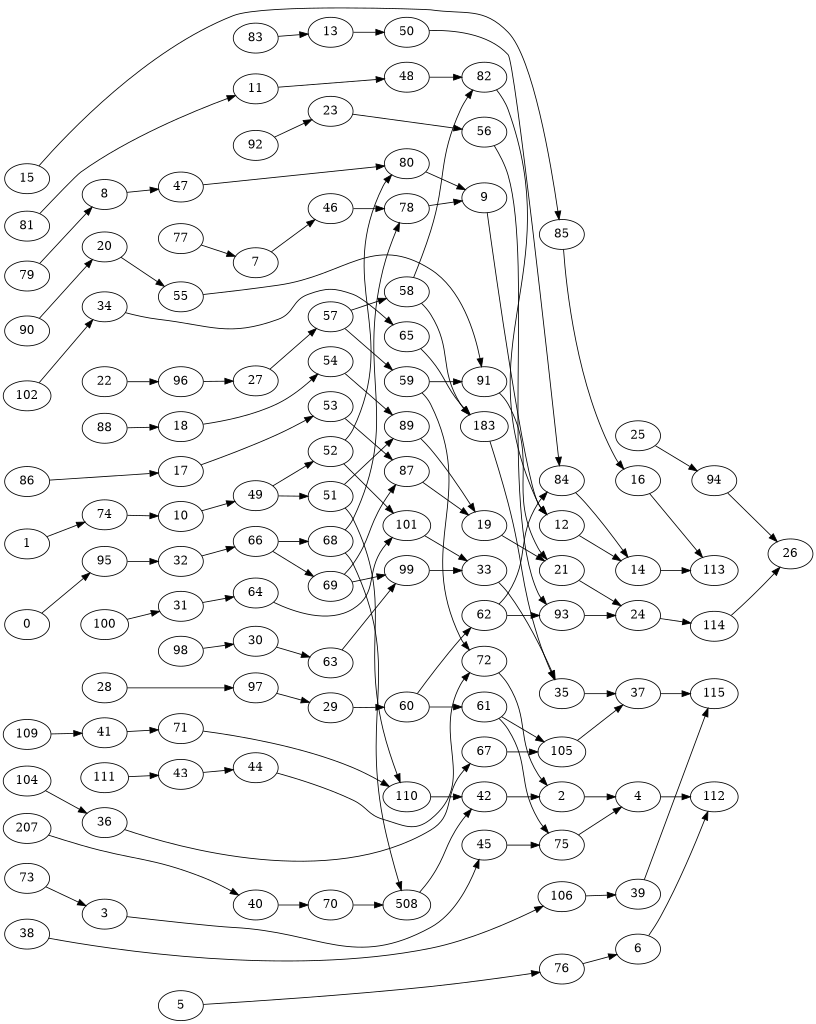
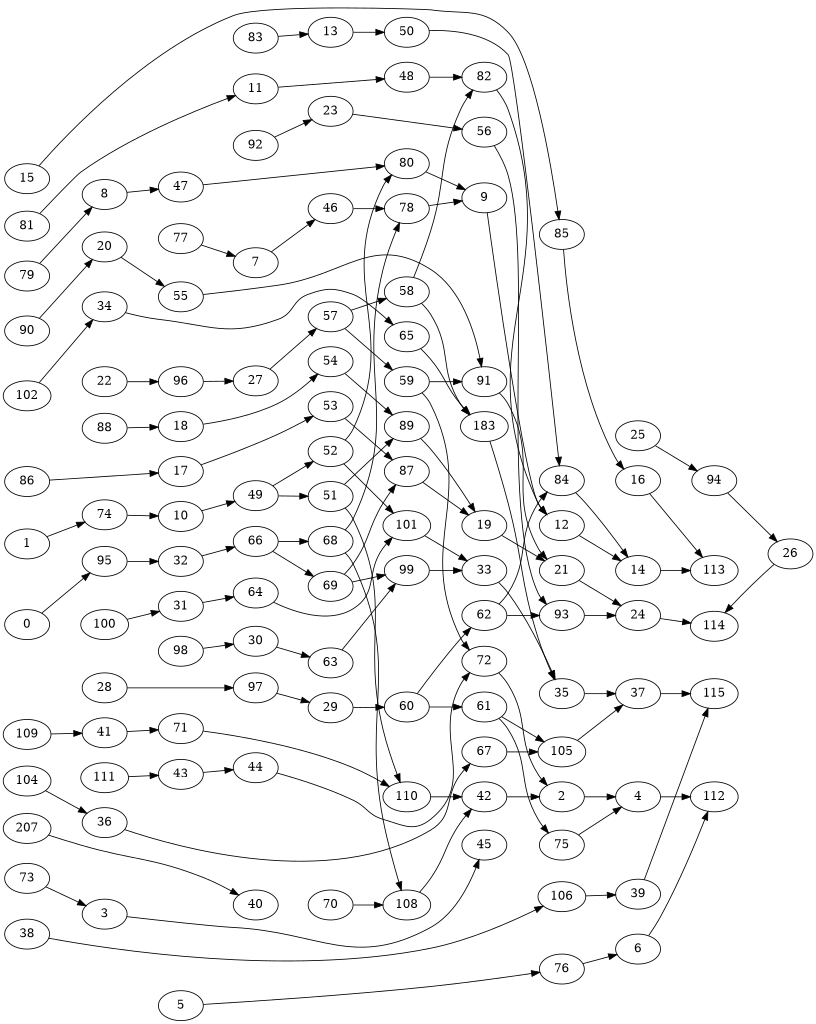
(753, 595) -> (752, 585)
(519, 845) -> none
(289, 905) -> none
(407, 905) -> (407, 905)
